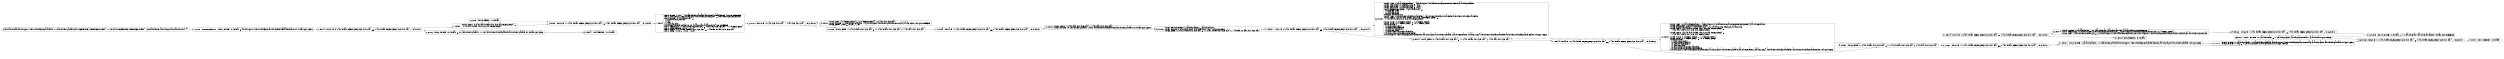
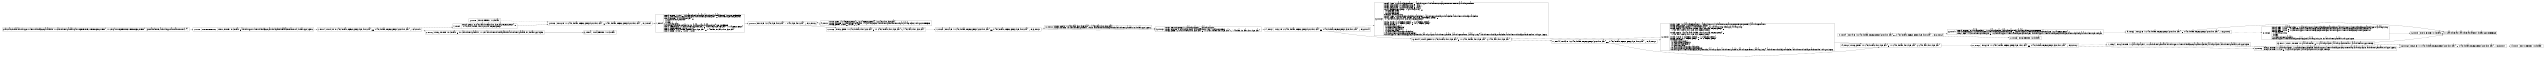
none -> (2326, 33)
